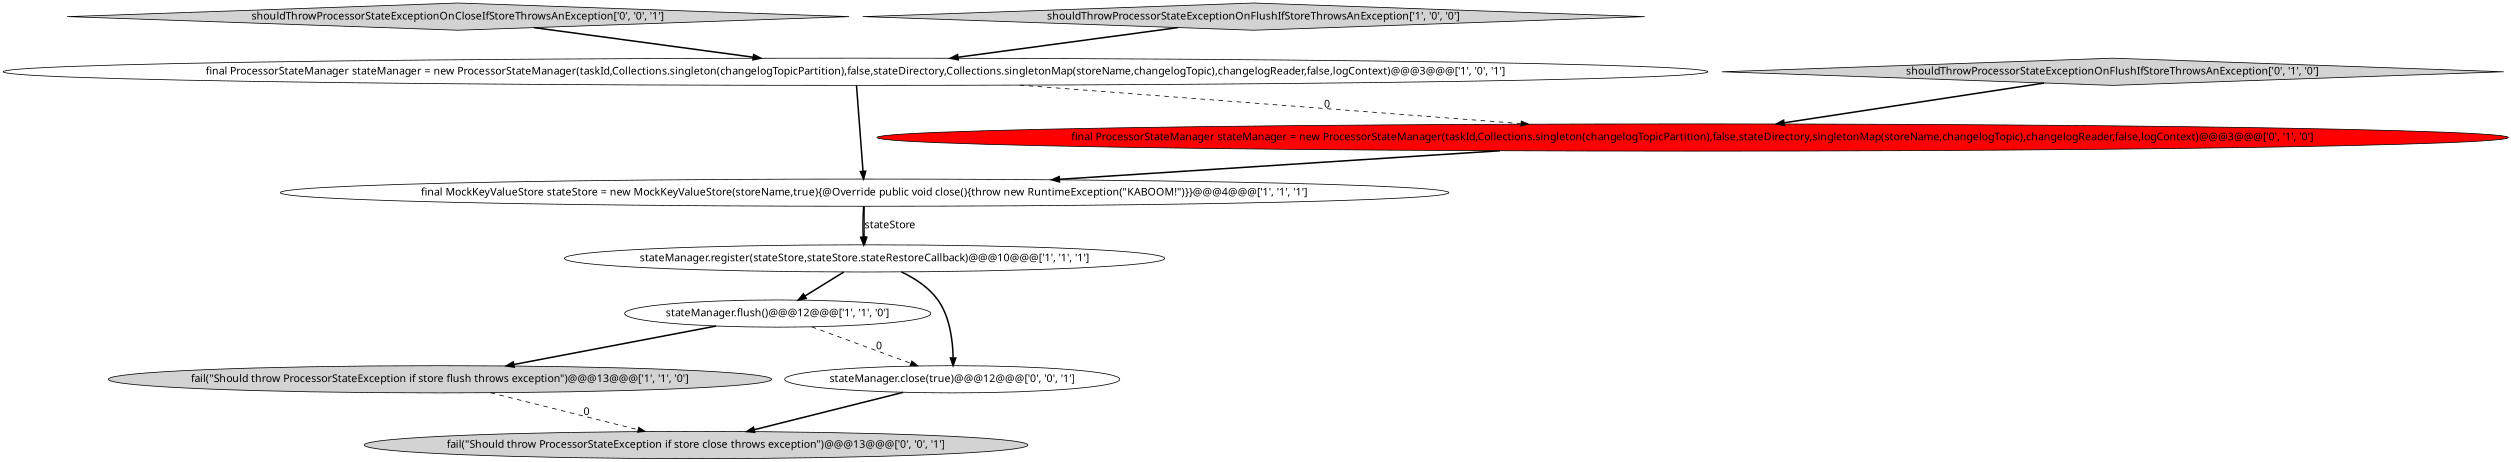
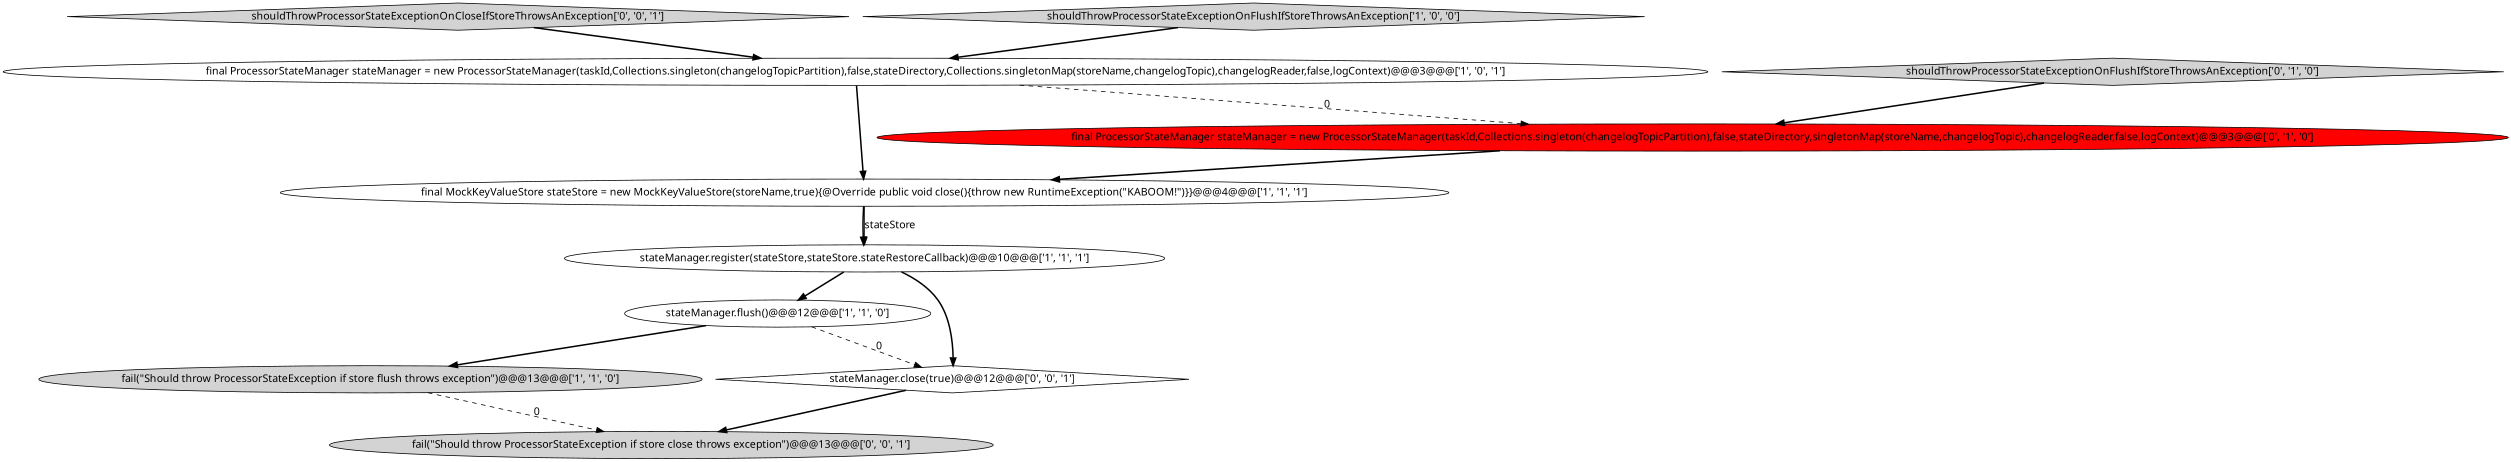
(952, 379) -> (952, 379)
